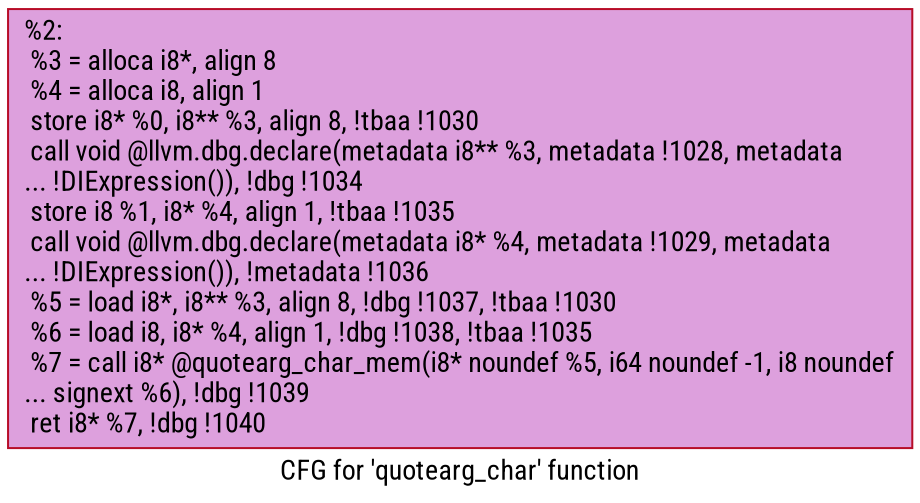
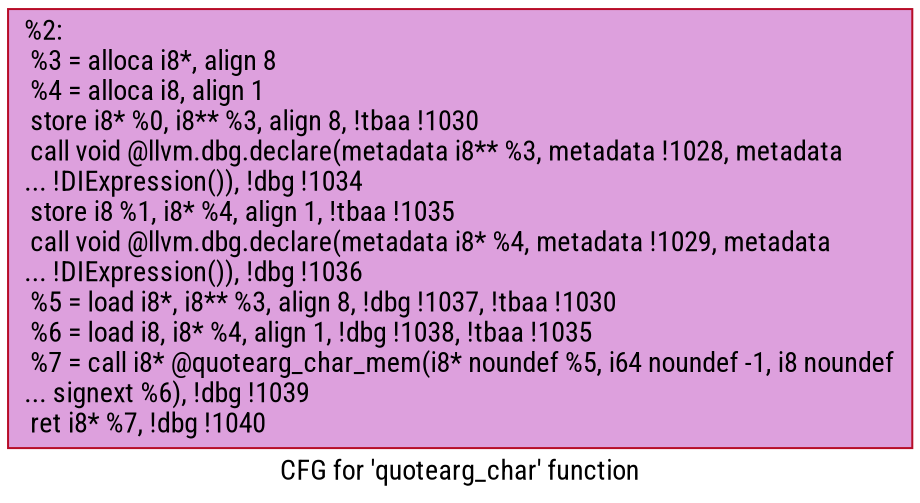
(228, 273) -> (194, 273)
